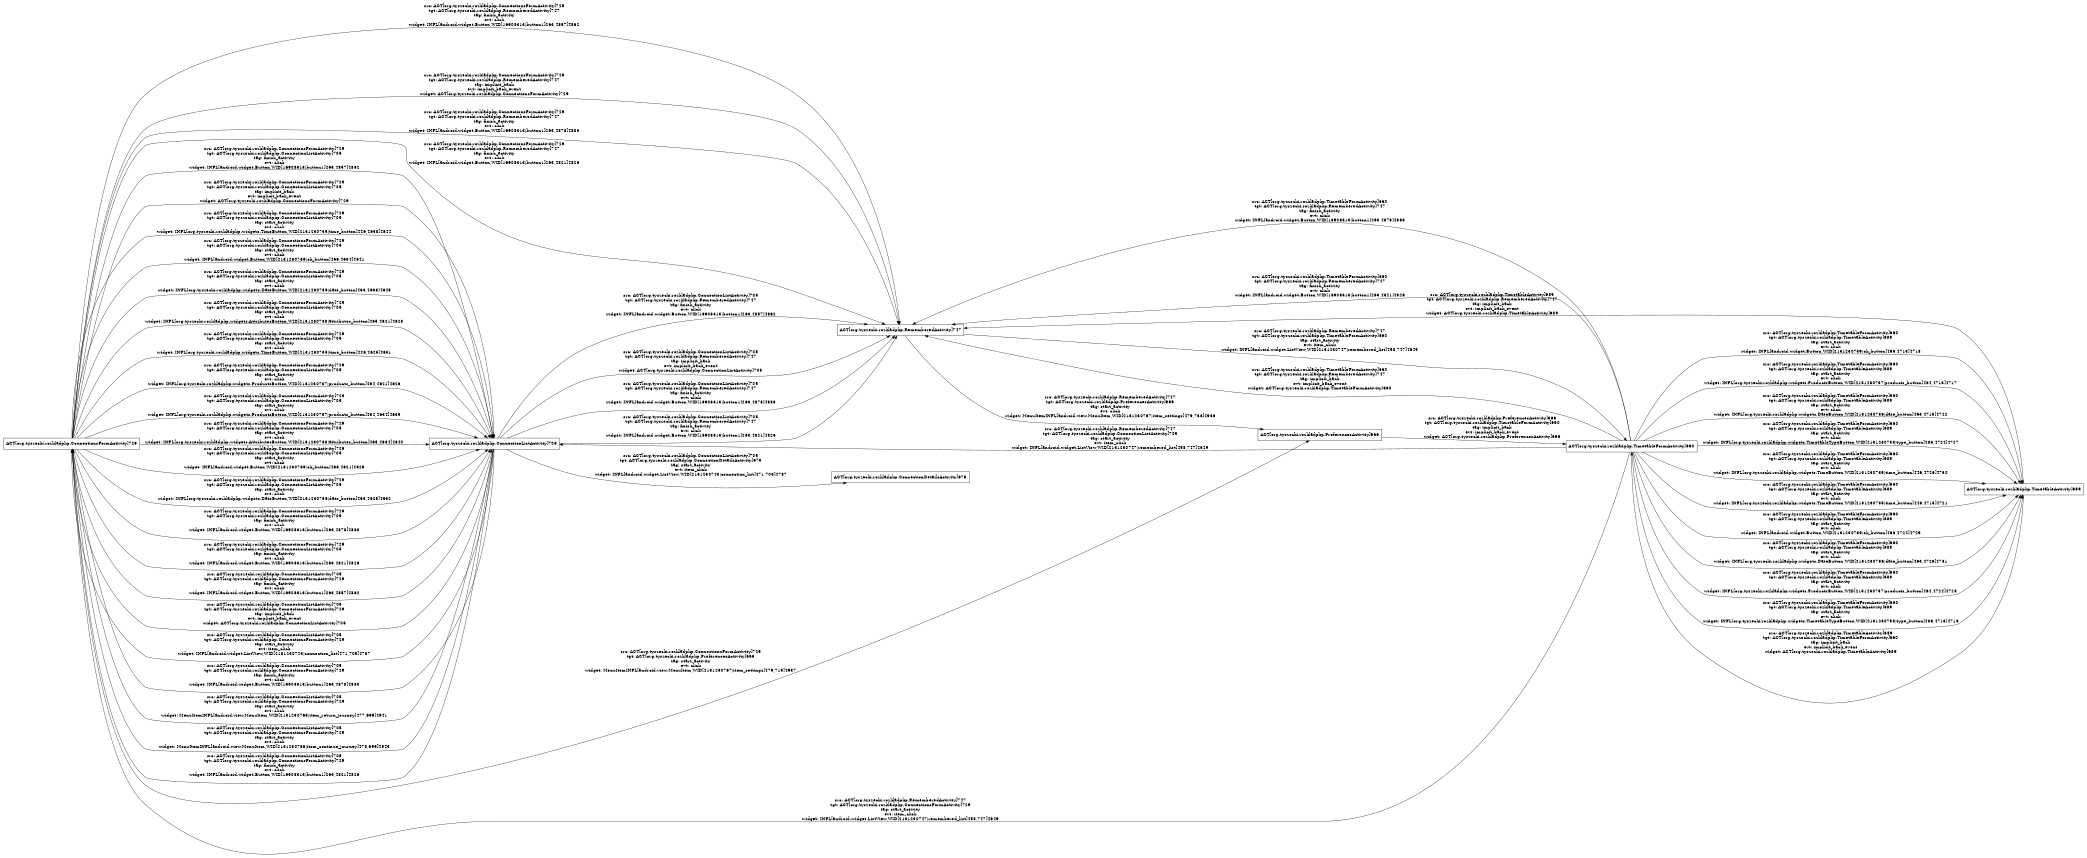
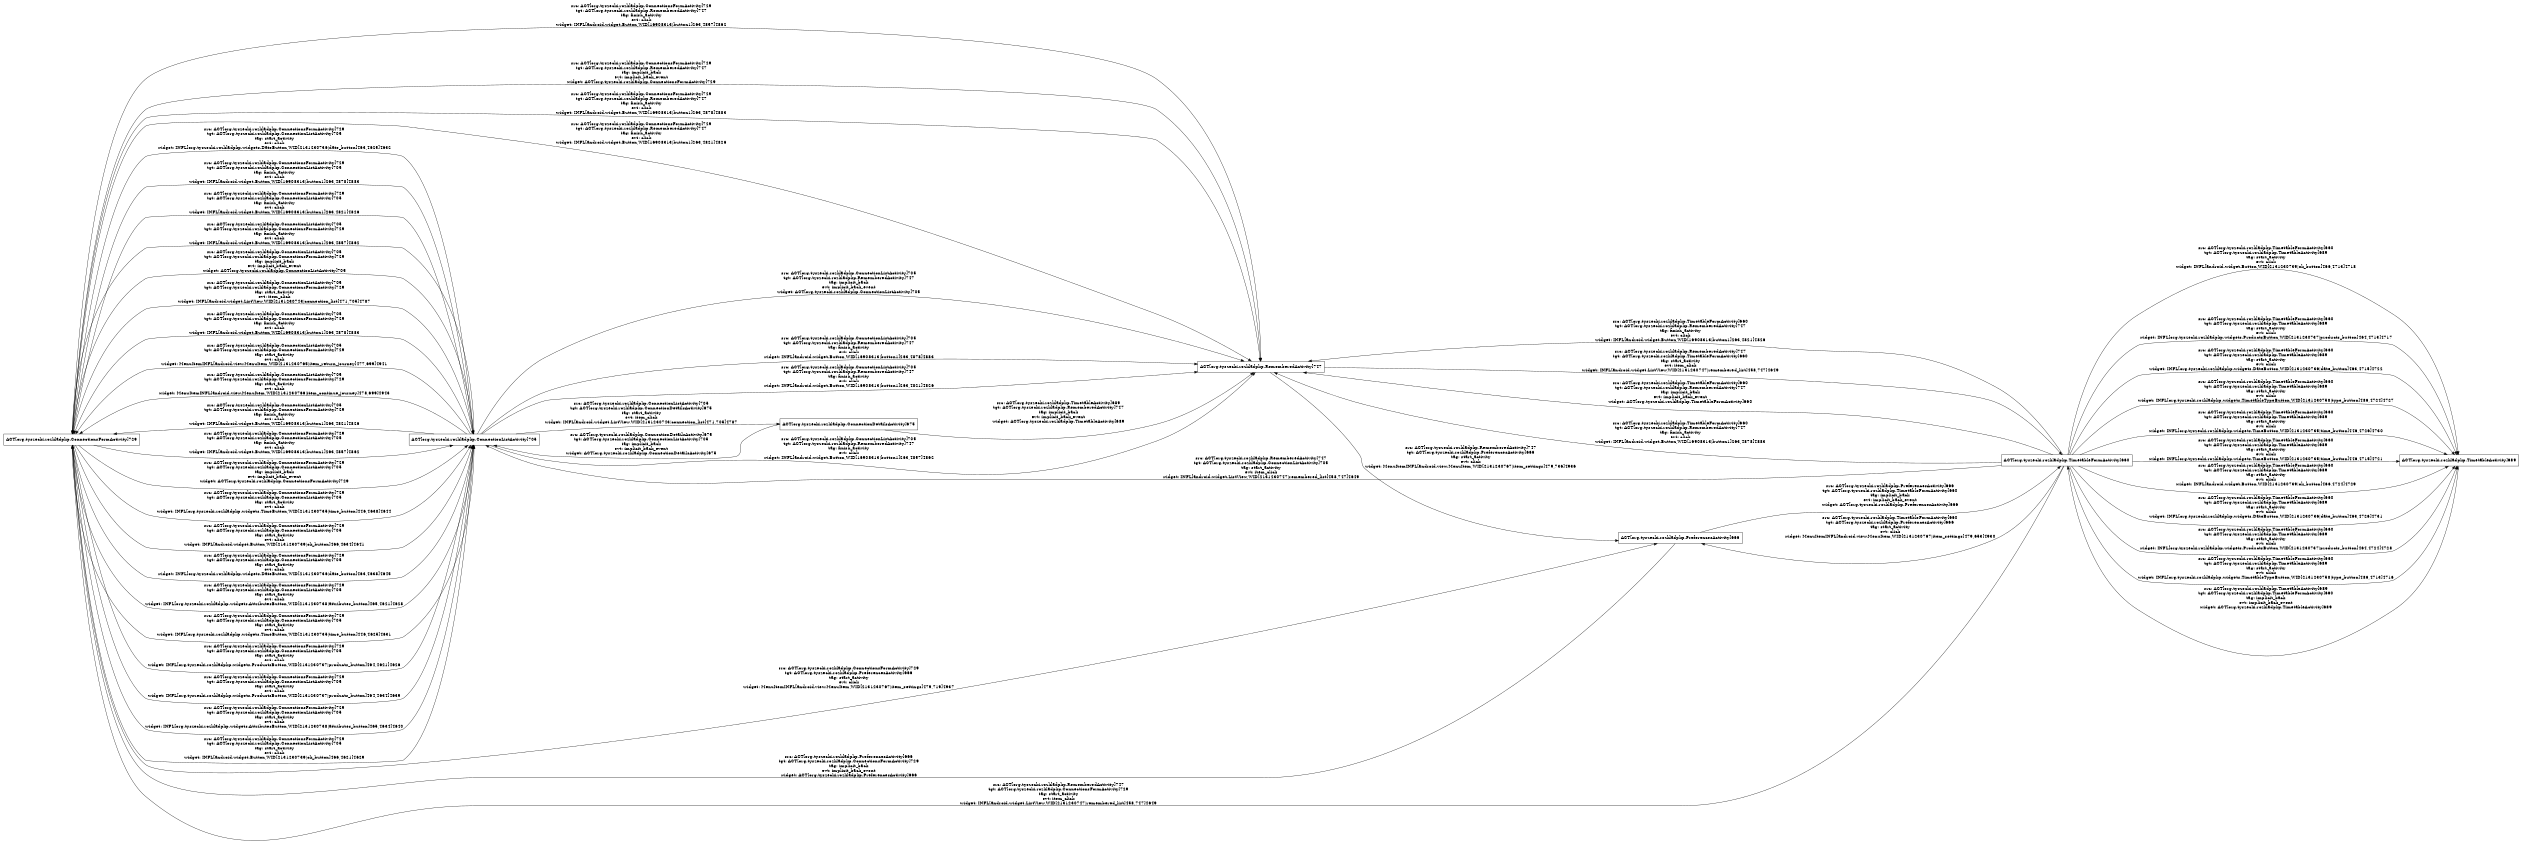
(1550, 316) -> (1075, 437)
none -> (645, 459)
none -> (1901, 561)
none -> (776, 778)
